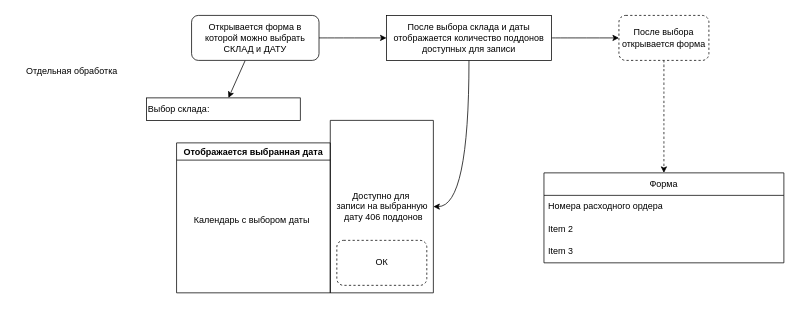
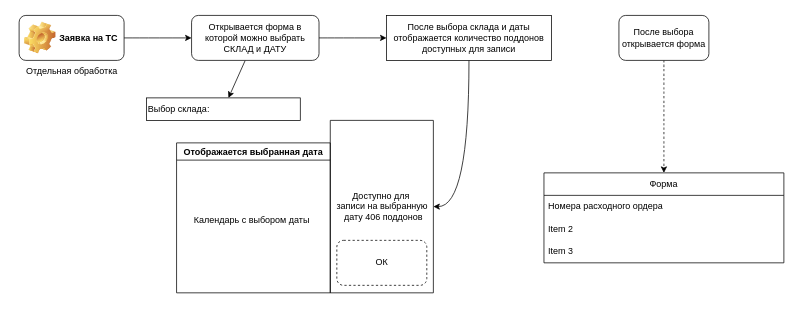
none -> (72, 38)
none -> (185, 38)
(612, 38) -> none
(664, 38) -> (664, 38)
